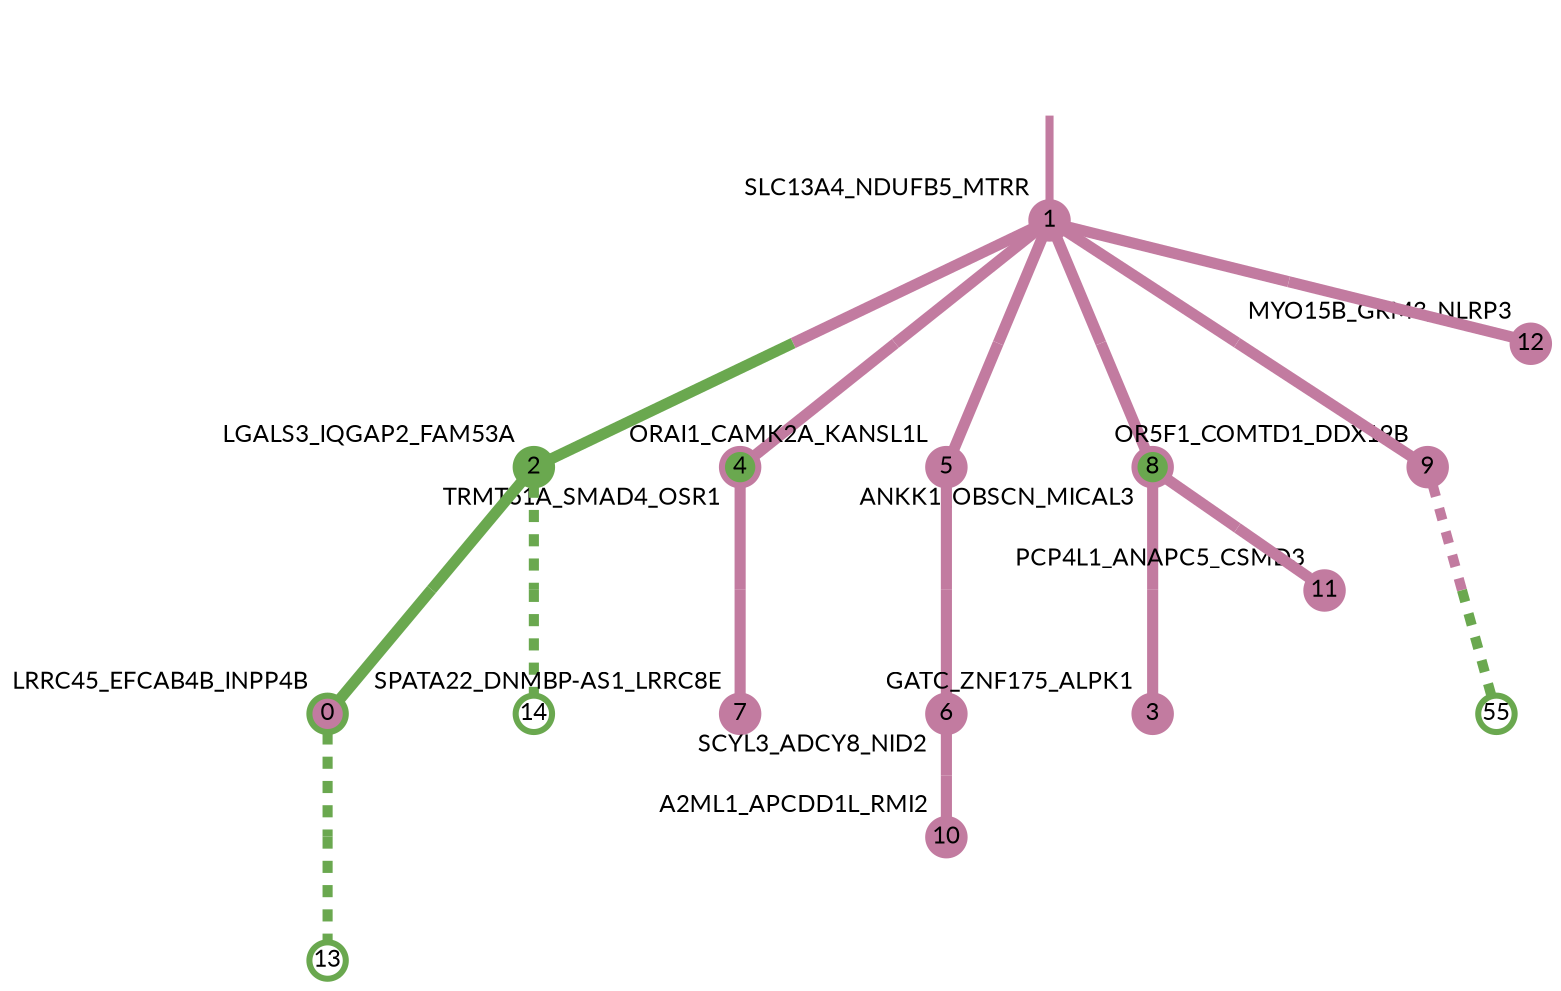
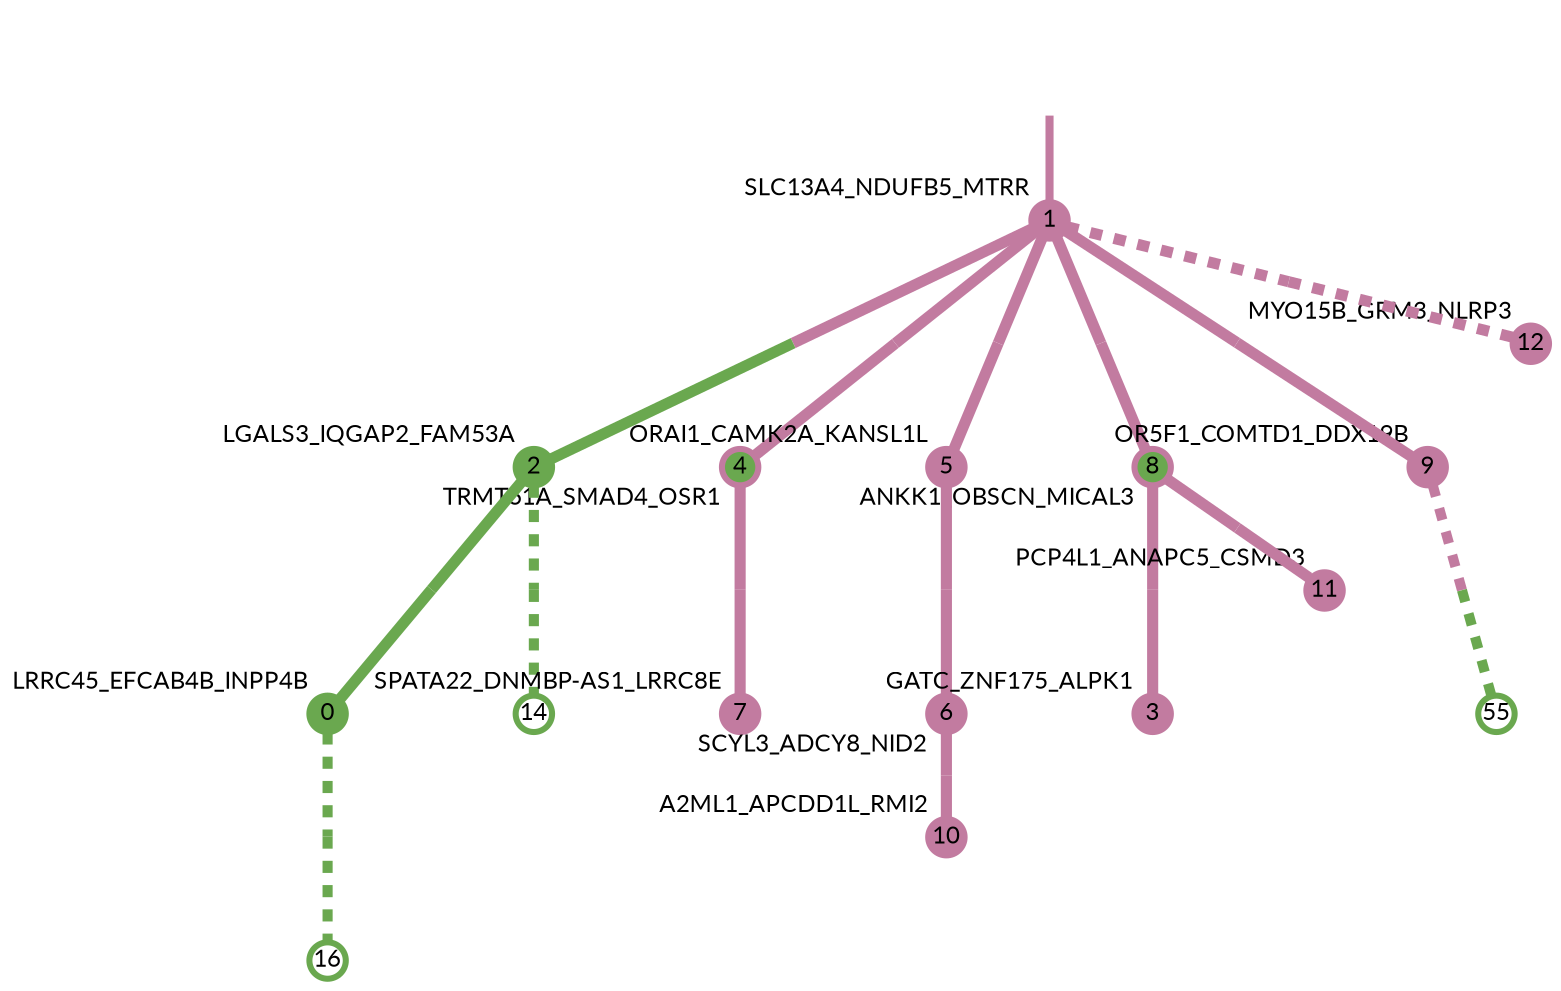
(1290, 282) -> (1290, 282)
(328, 714) -> (328, 714)
(328, 961) -> (328, 961)
